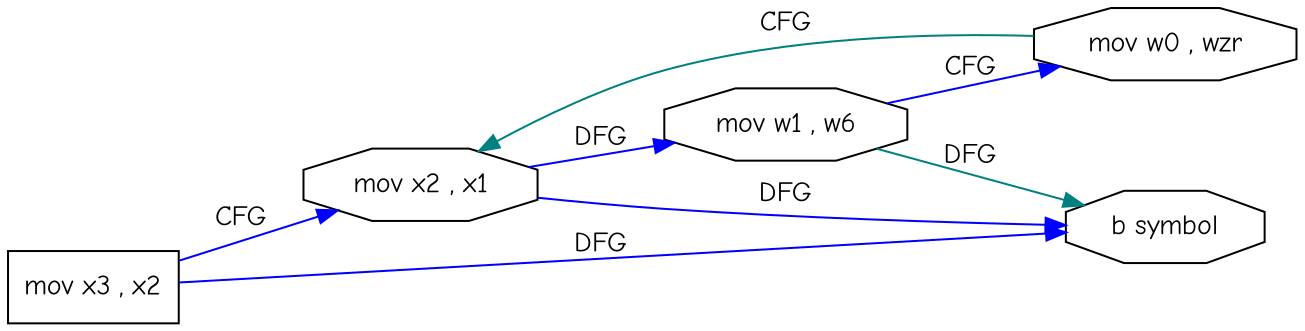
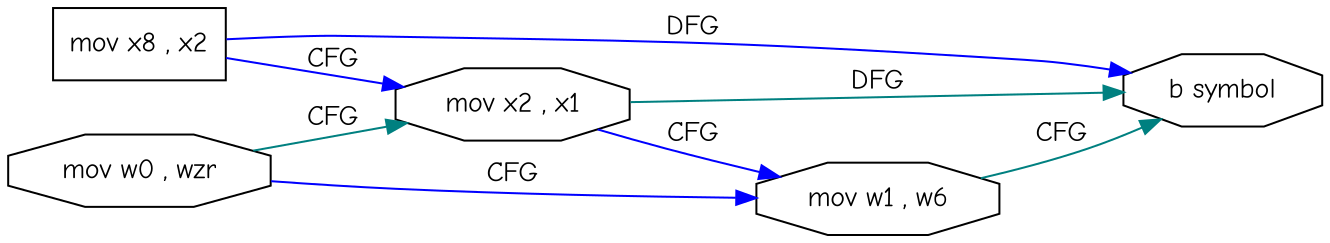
(964, 87) -> (503, 193)
(601, 138) -> (693, 134)
(971, 156) -> (1062, 134)
(791, 216) -> (867, 97)
(93, 287) -> (139, 44)
